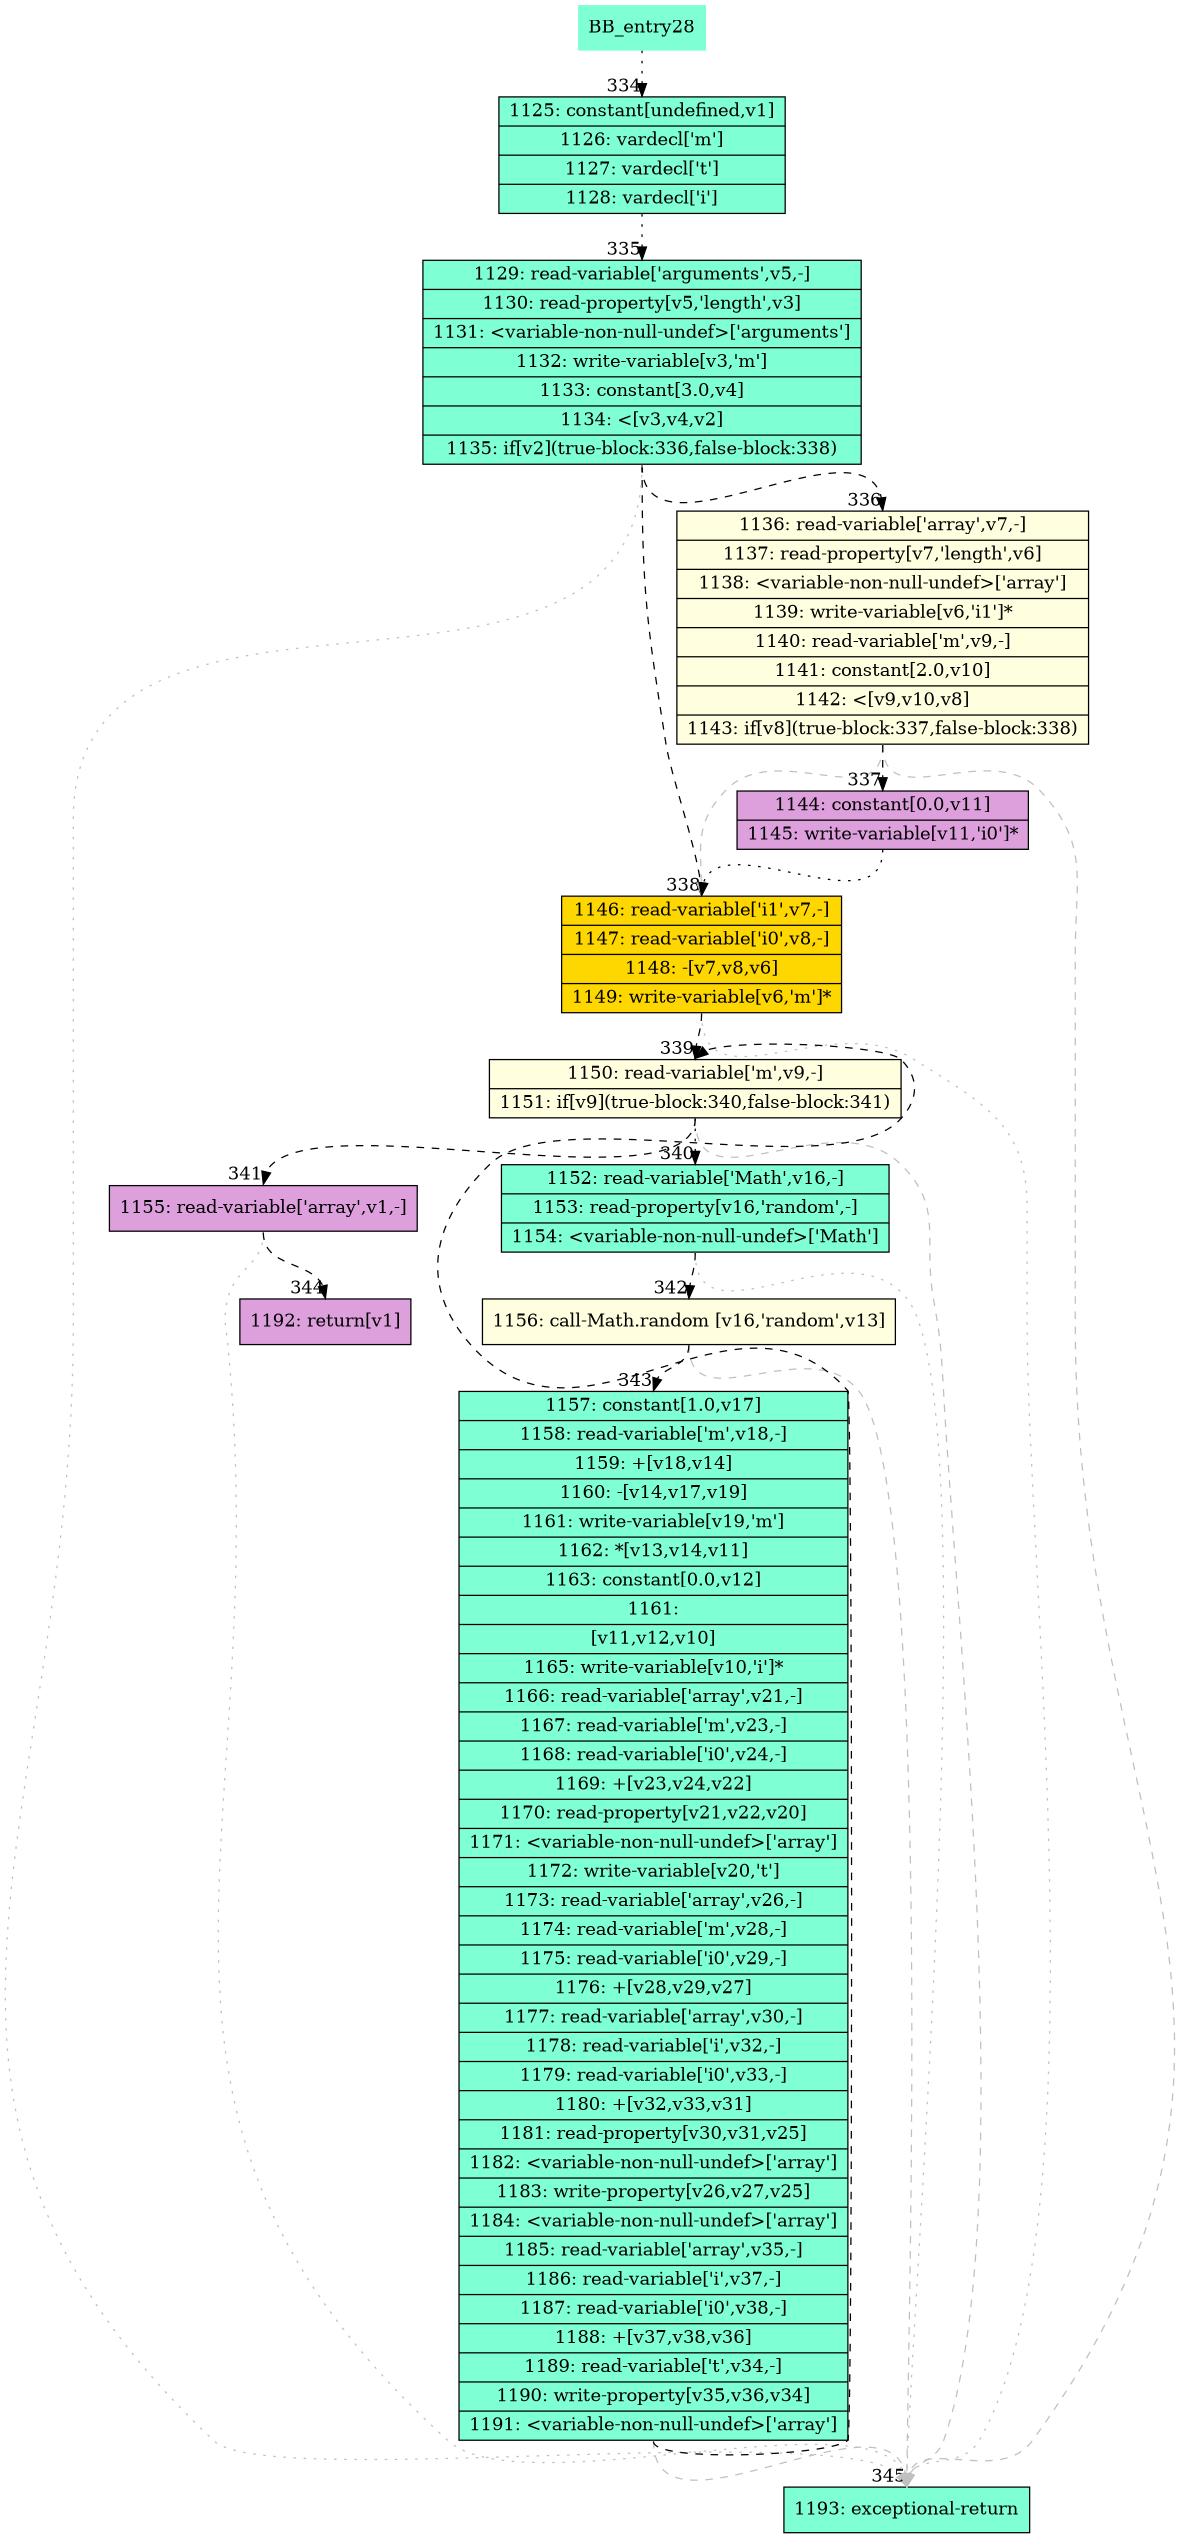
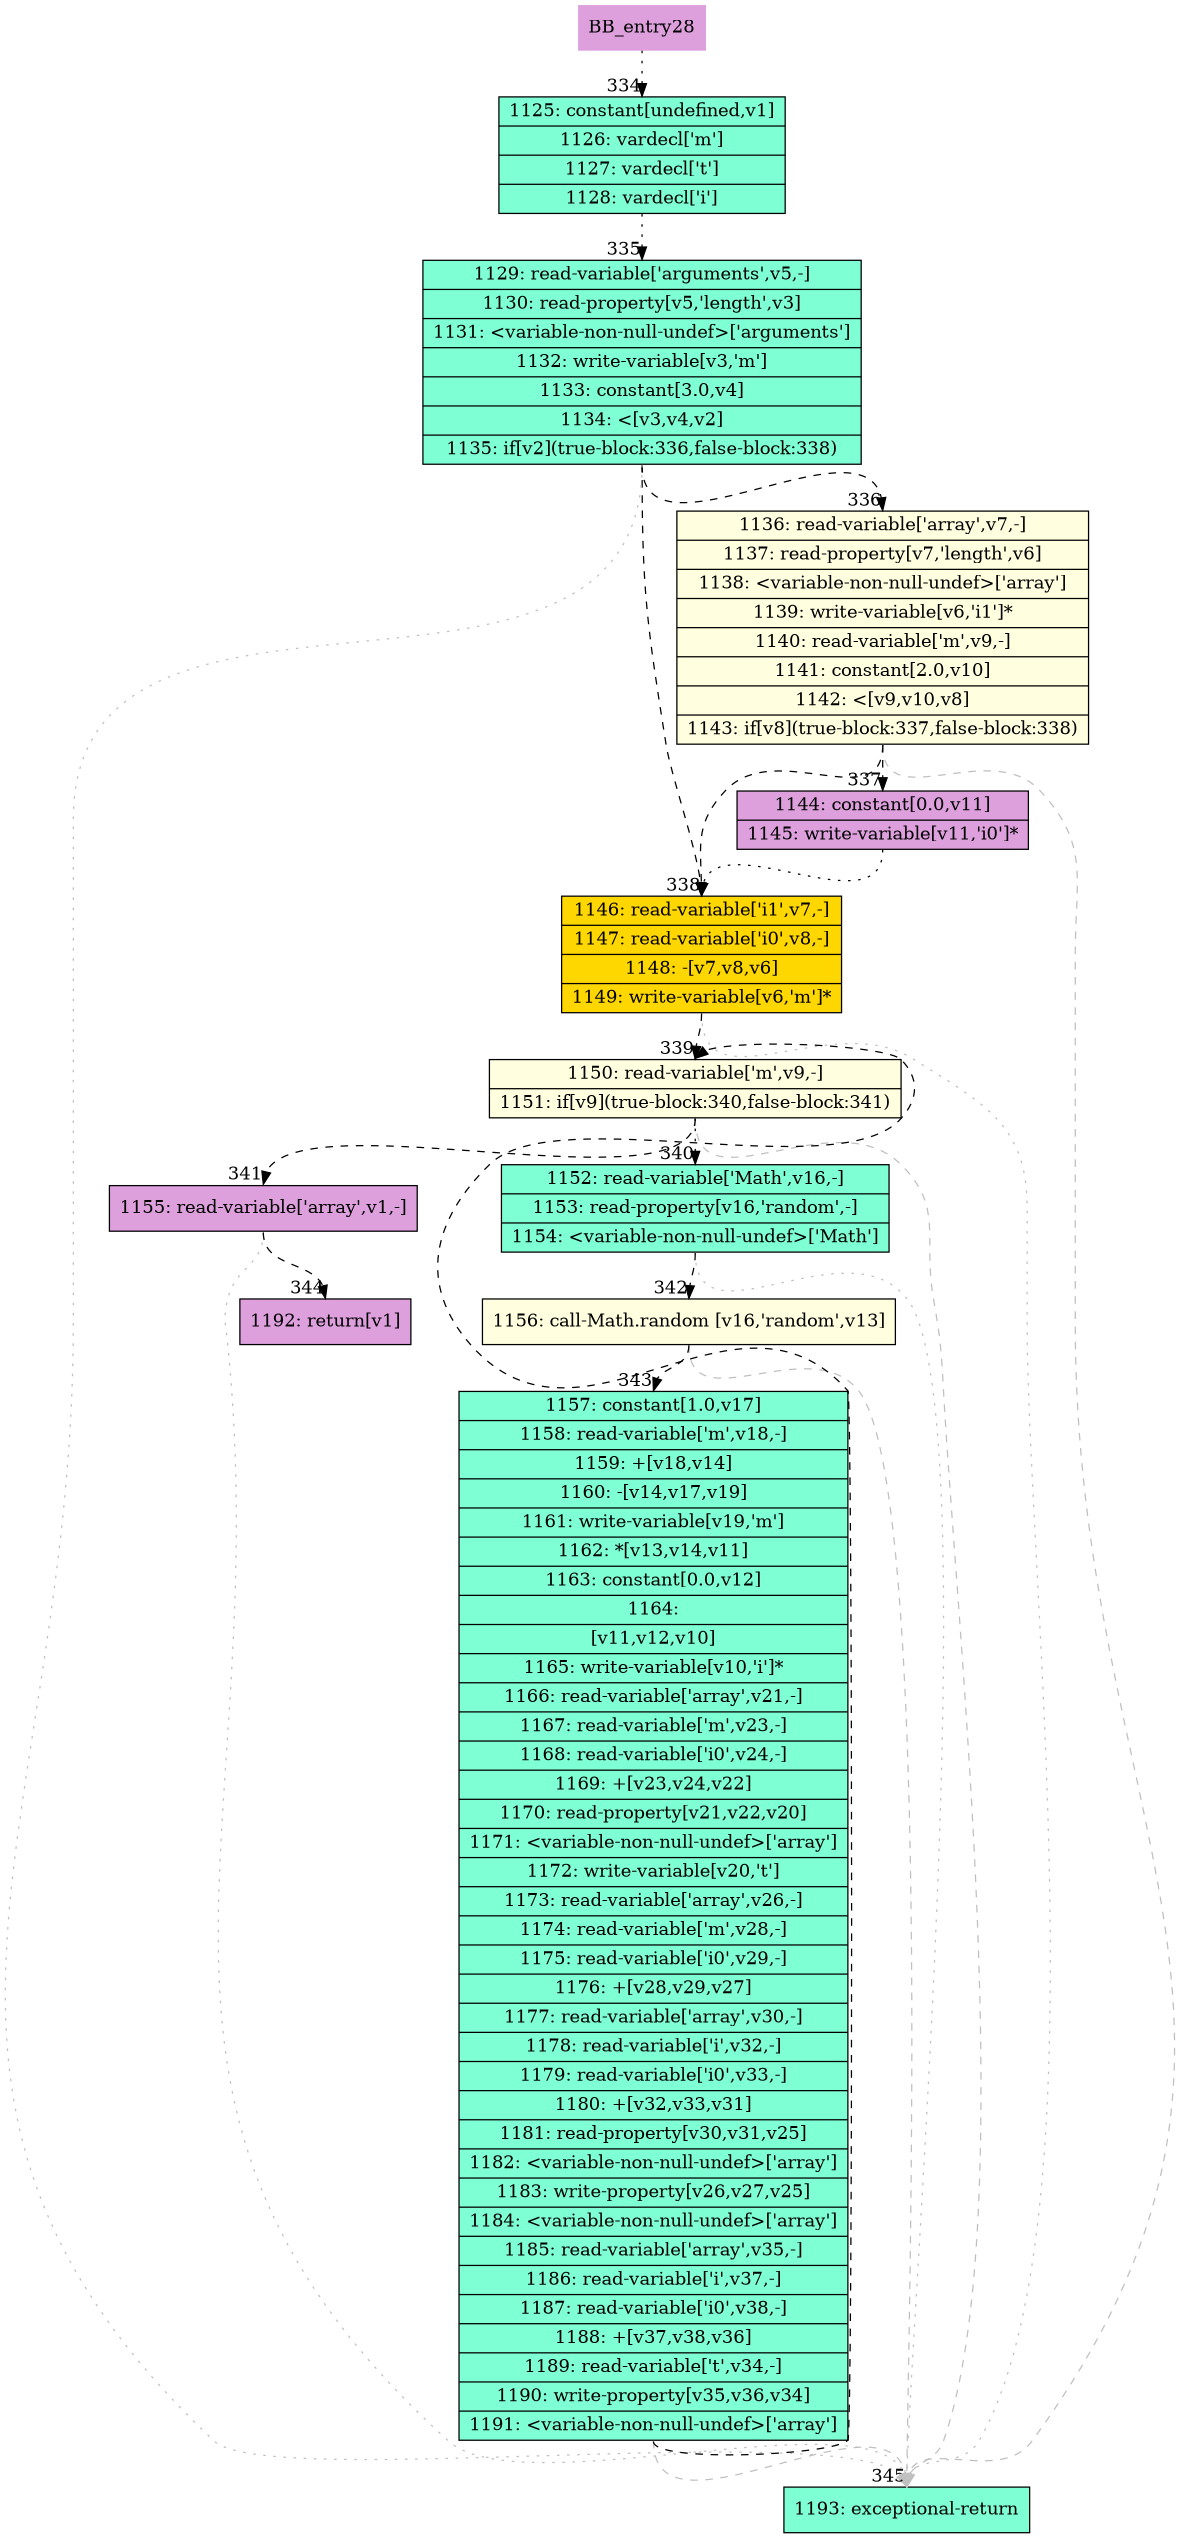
(642, 28) -> (642, 28)
(762, 773) -> (762, 773)
(653, 1609) -> (653, 1609)
